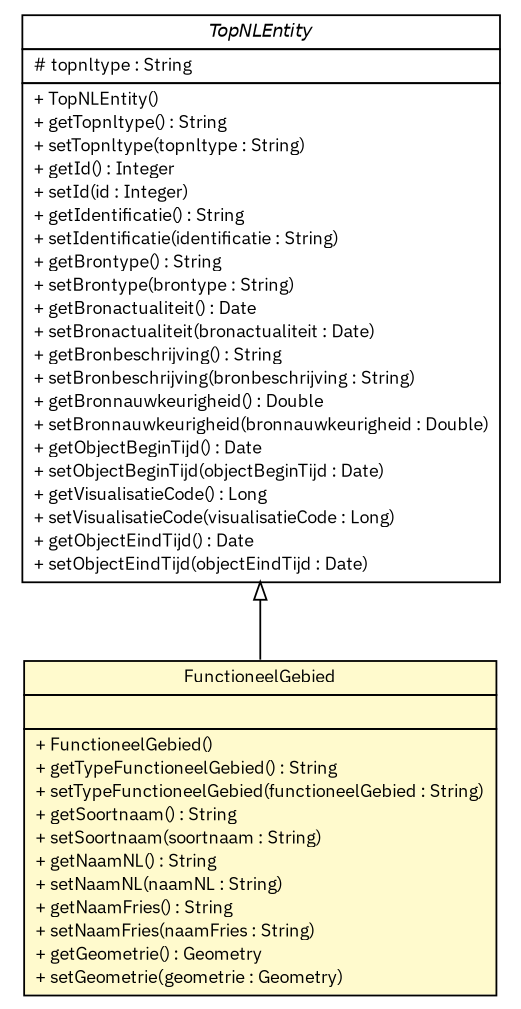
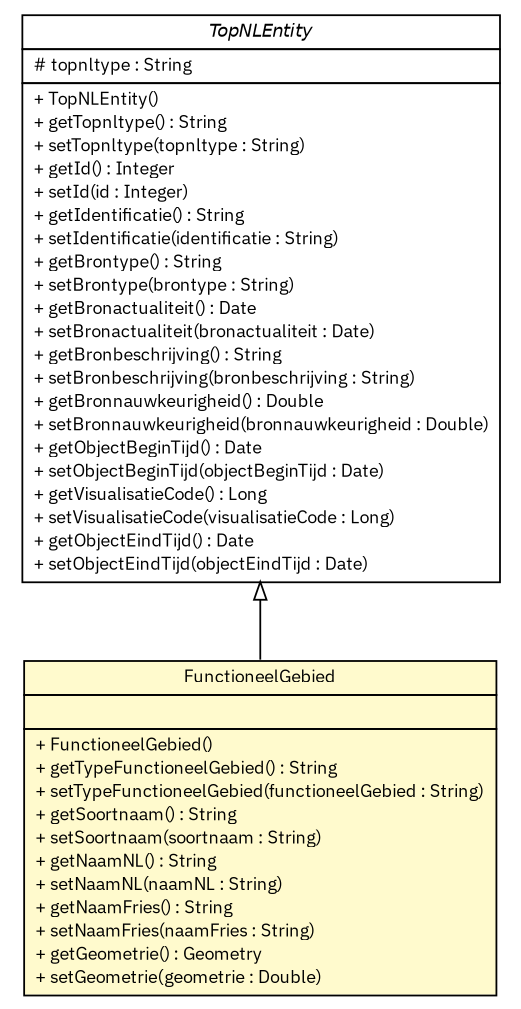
(190, 978) -> (179, 978)
